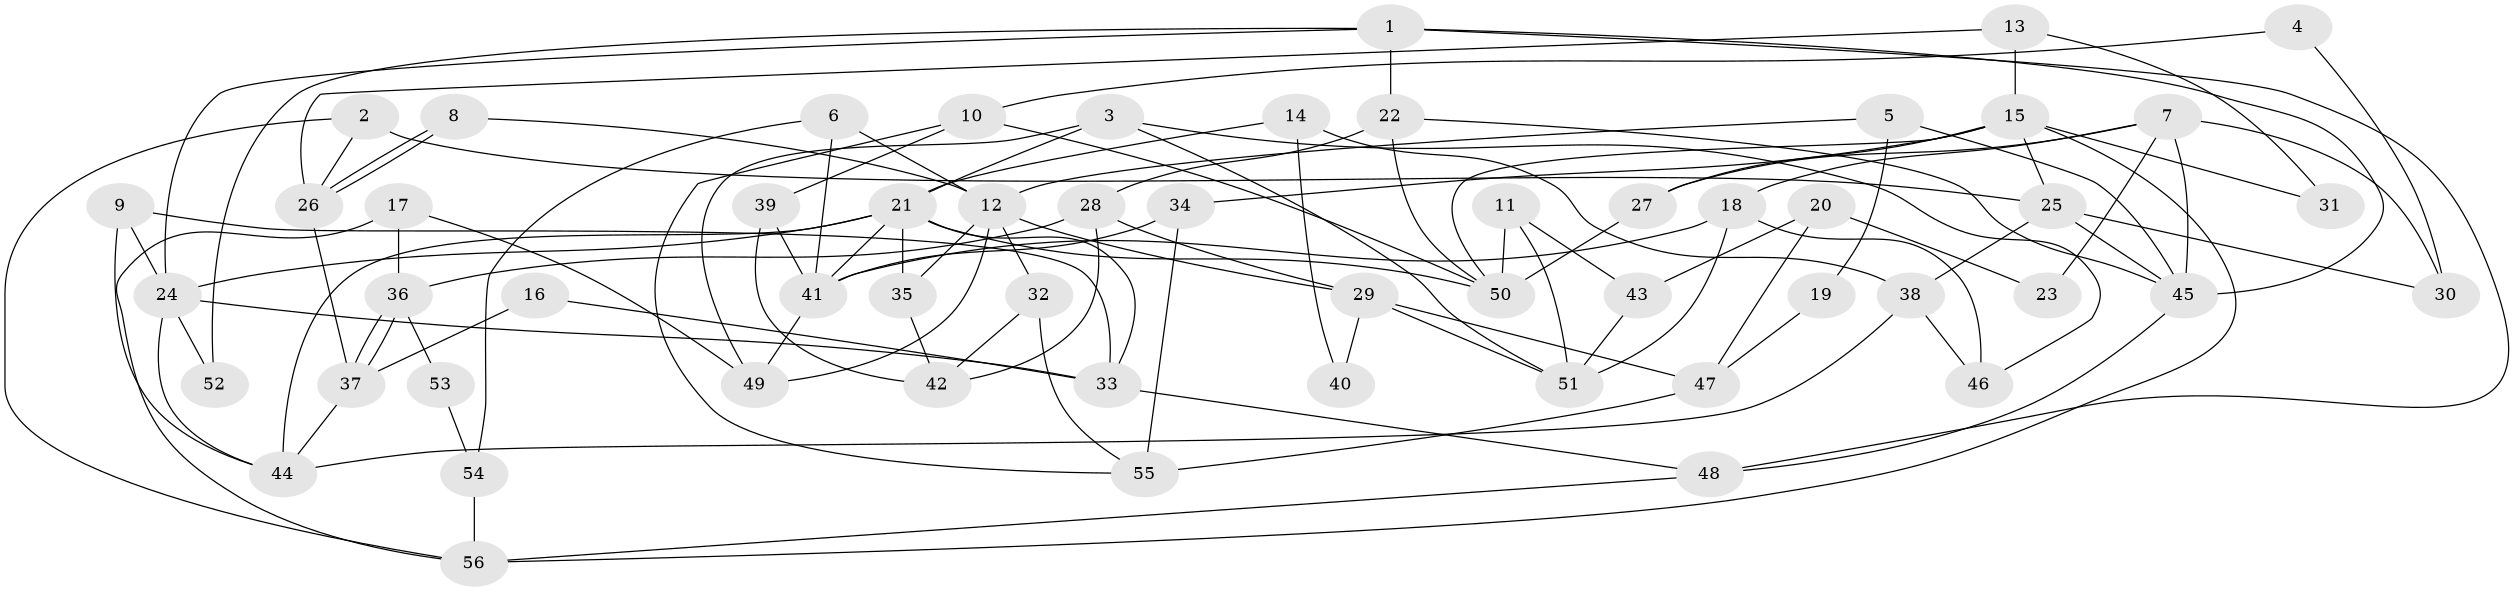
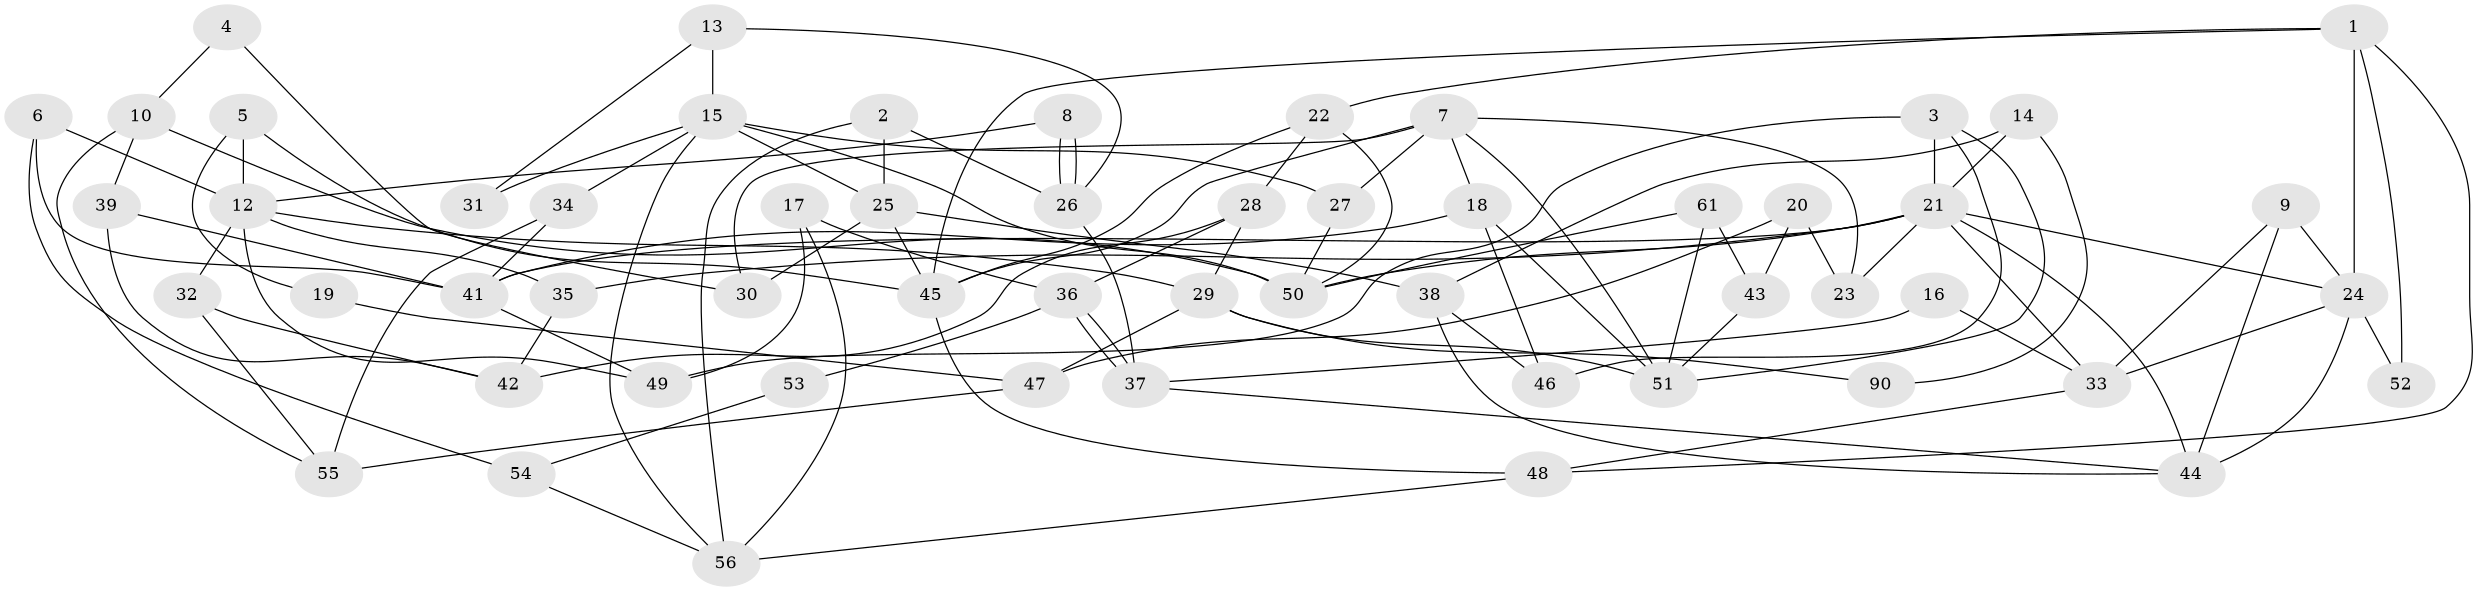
(1506, 206) -> (1709, 206)
none -> (1556, 223)
none -> (1890, 251)
(1341, 385) -> (1881, 385)
